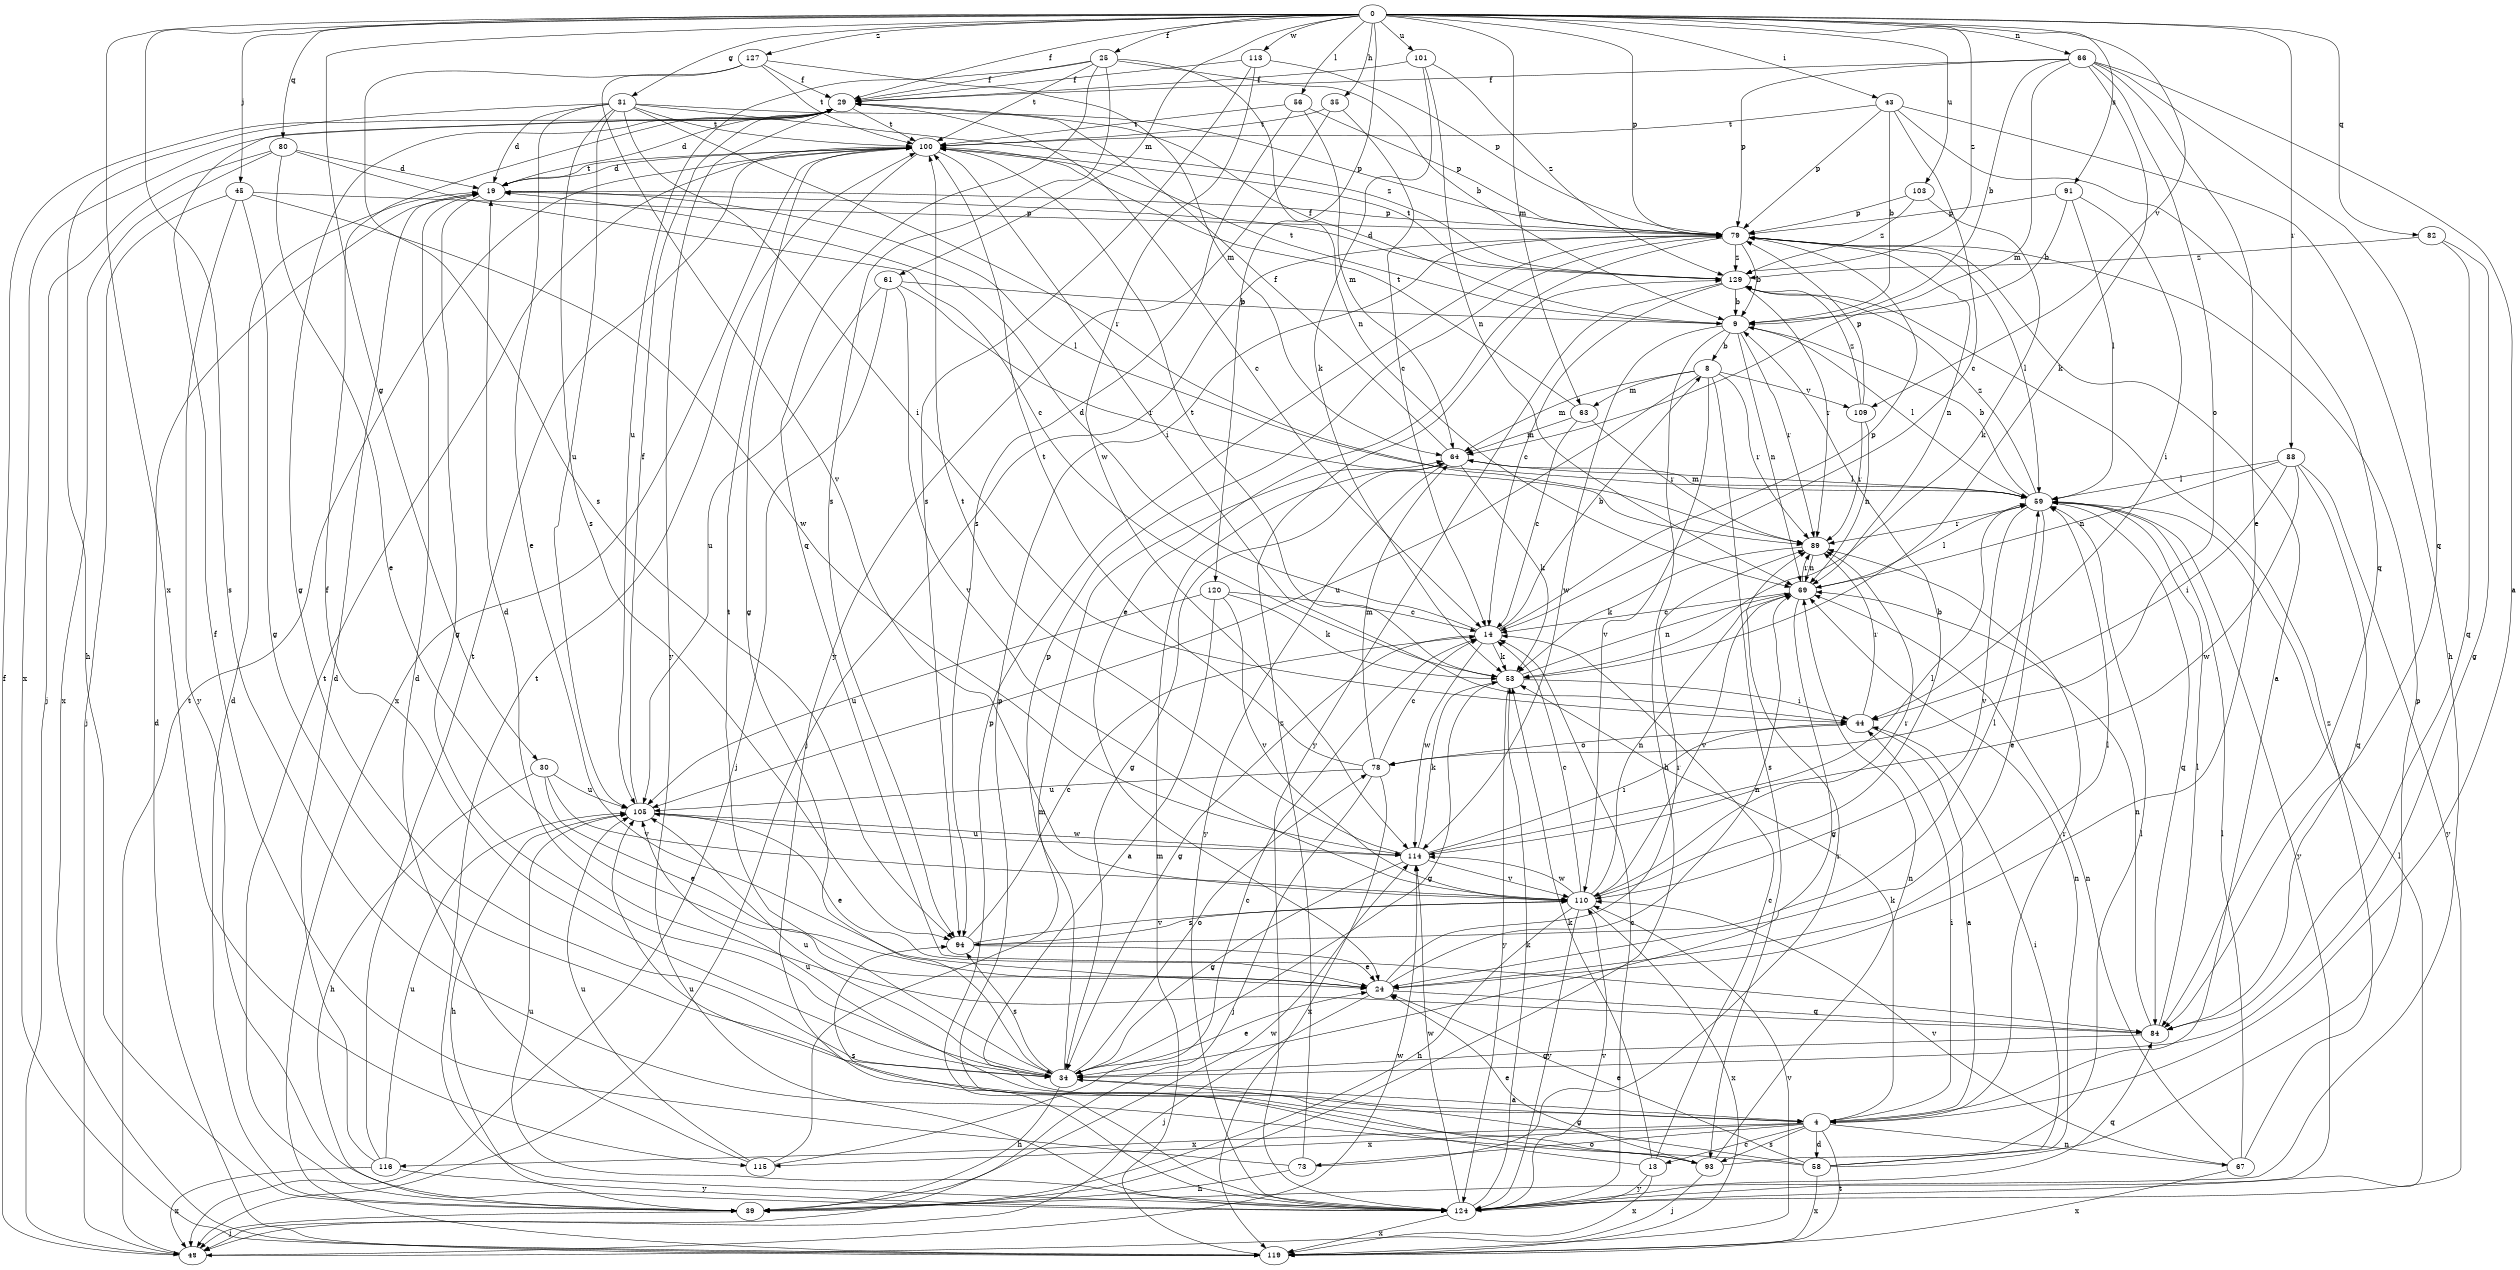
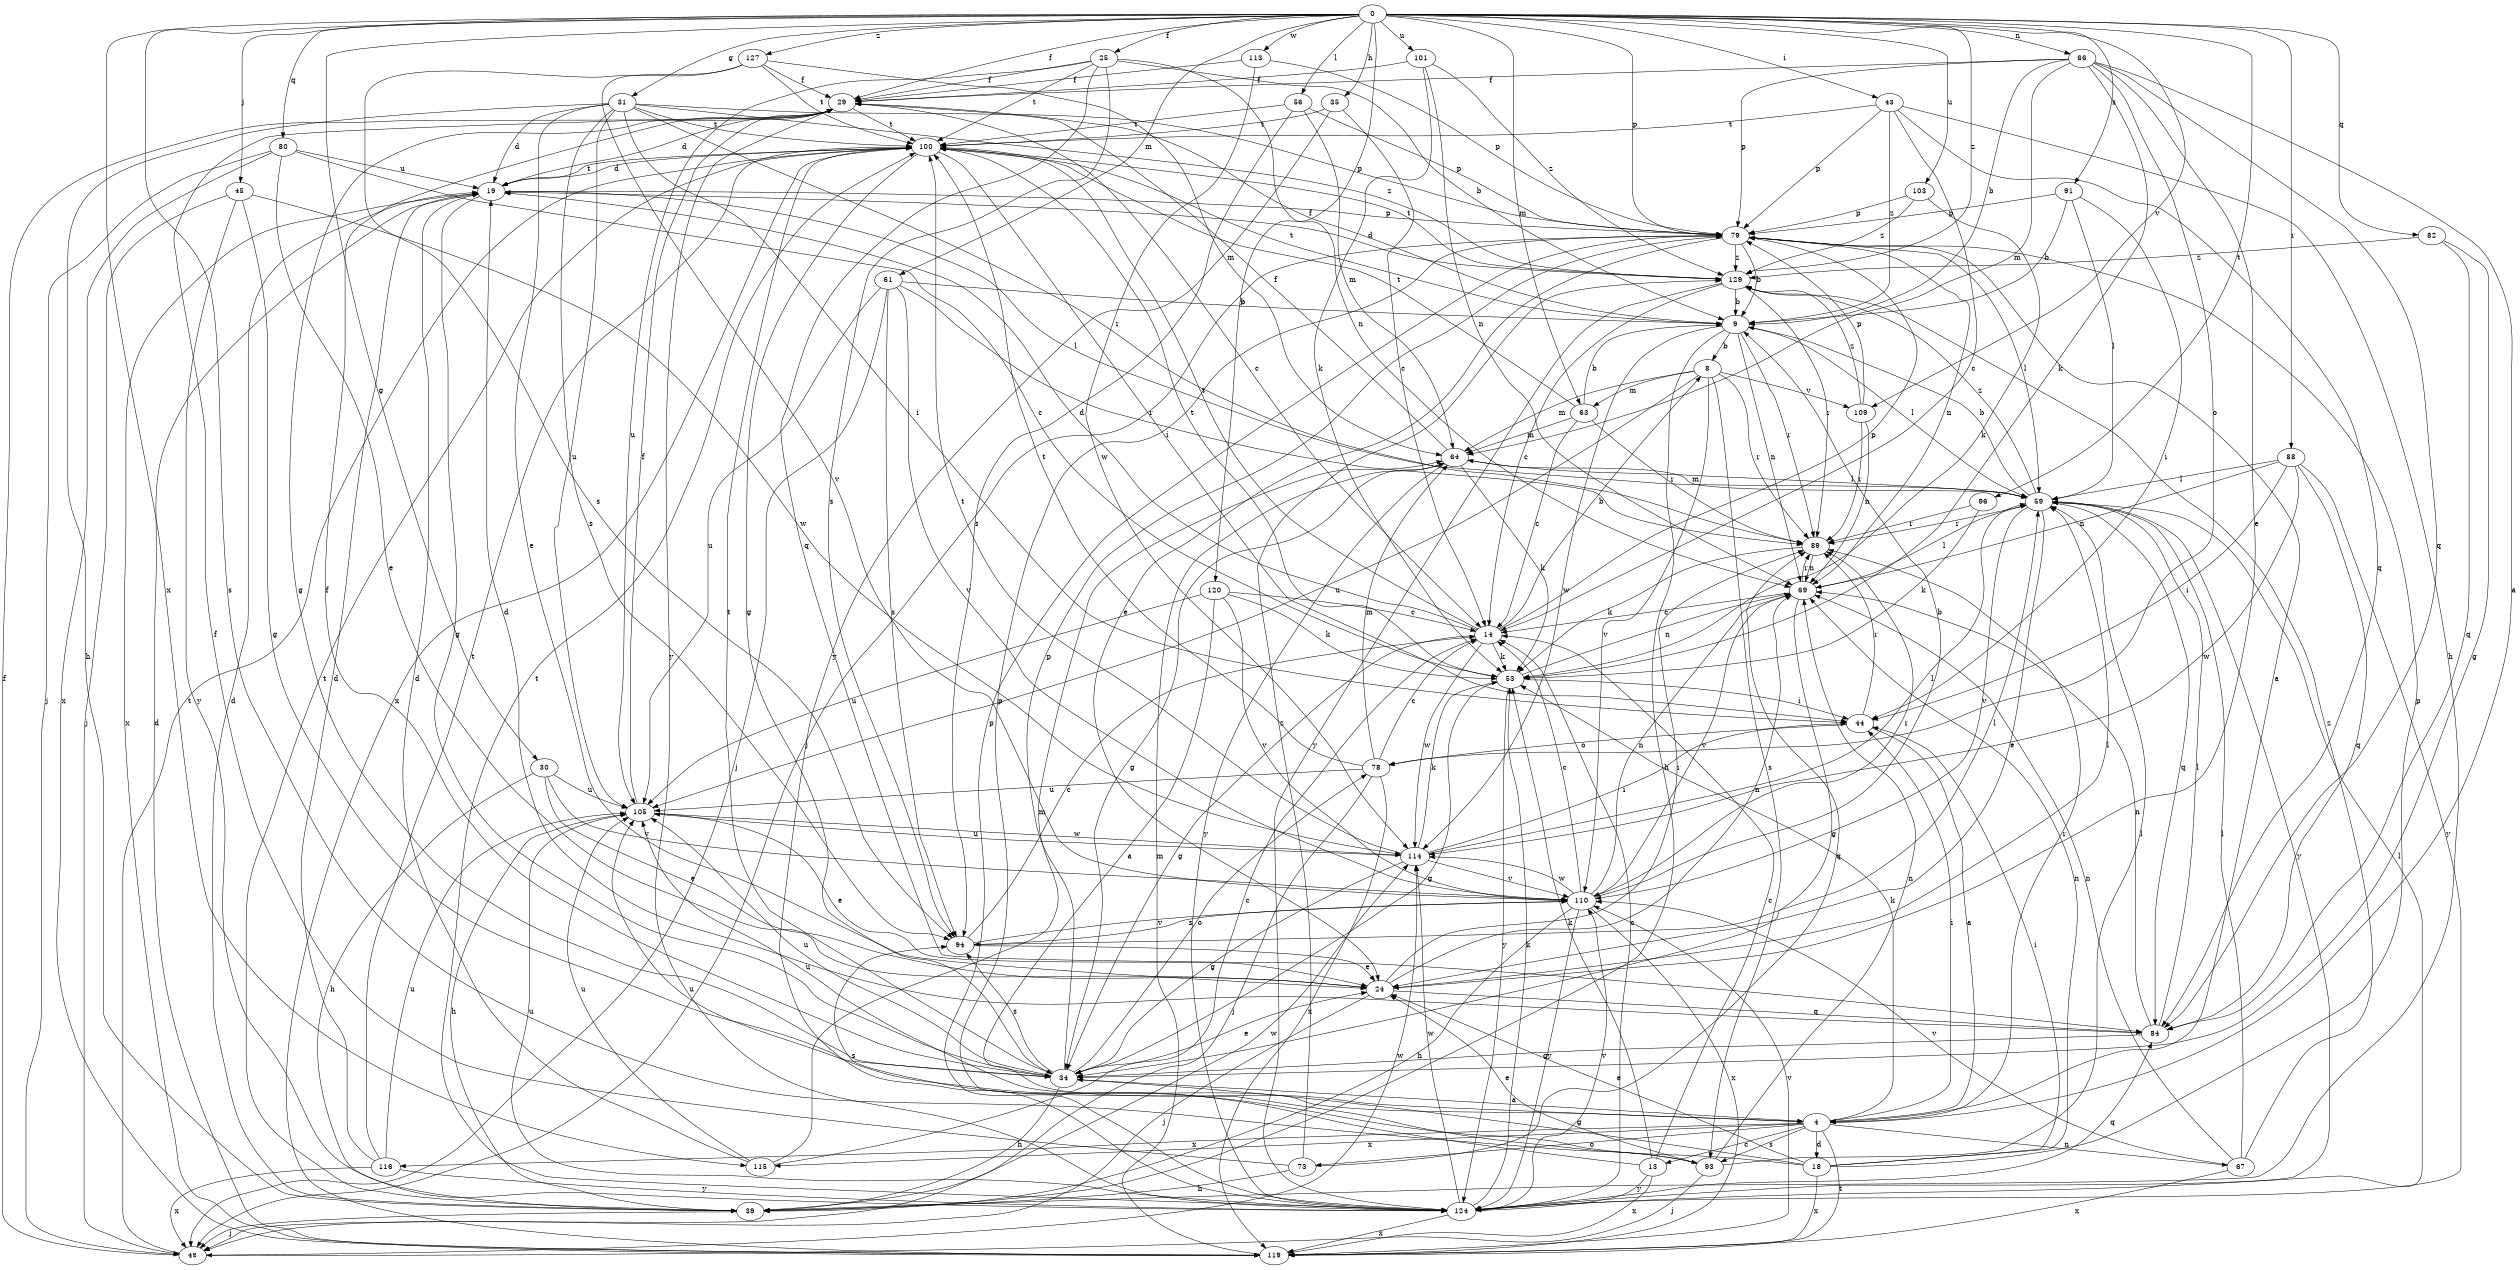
(403, 169) -> (403, 169)
(1892, 214) -> (1892, 214)
(948, 215) -> none
none -> (1627, 334)
none -> (1207, 405)
(923, 406) -> (891, 598)
none -> (1983, 502)
(1839, 857) -> (1839, 857)
(22, 889) -> (170, 1112)
(1817, 1167) -> (1817, 1167)
